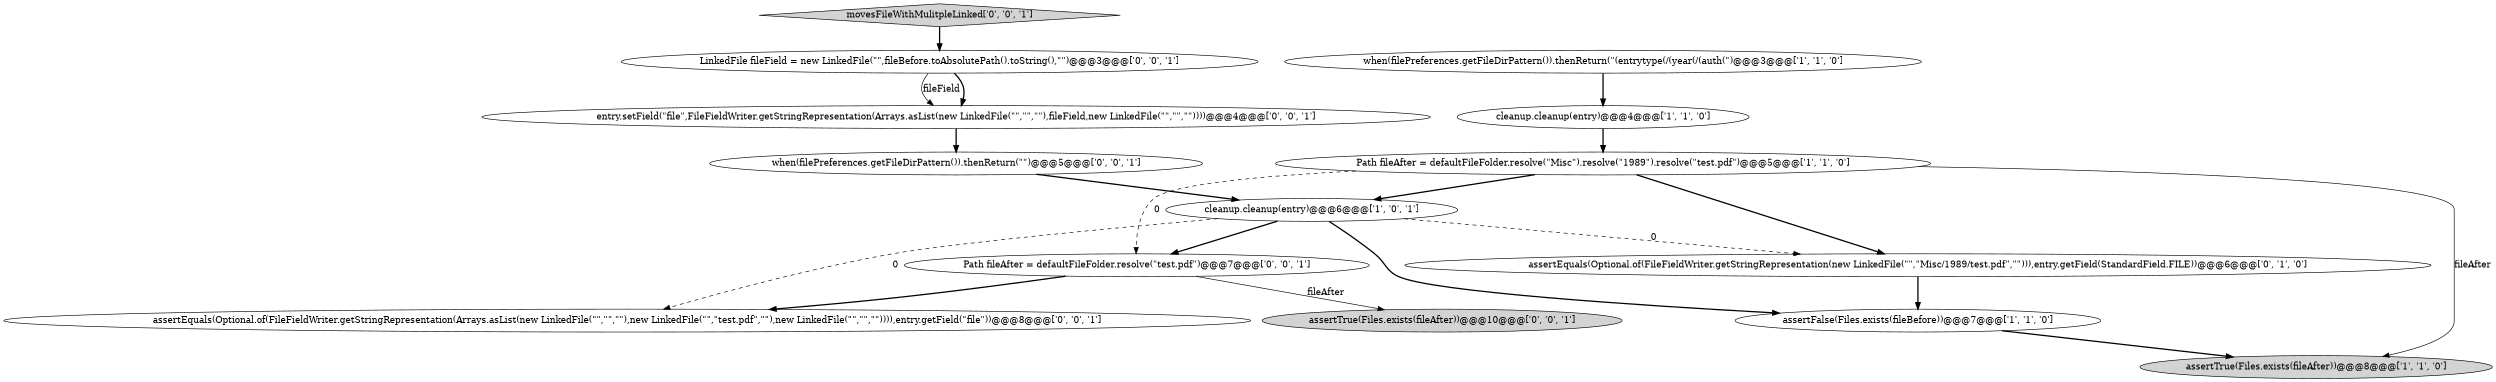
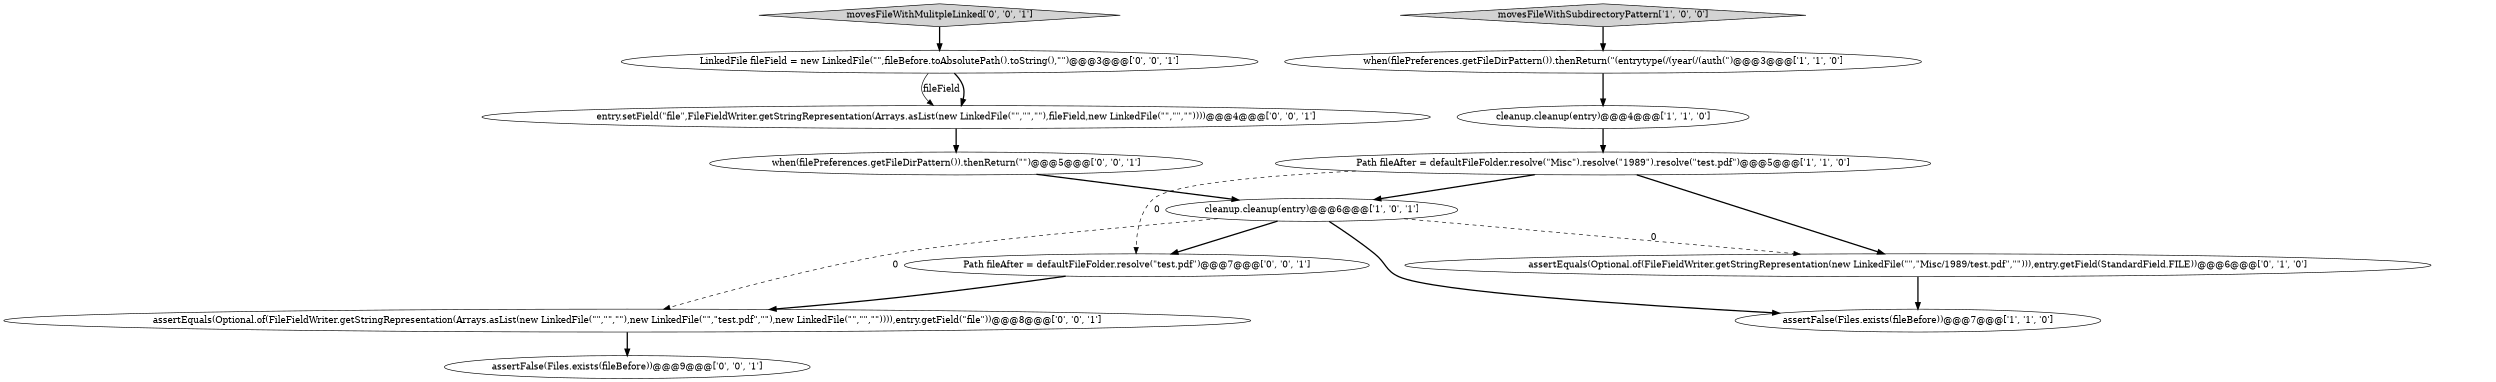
none -> (1603, 15)
(1442, 321) -> none
none -> (627, 367)
(2316, 367) -> none
